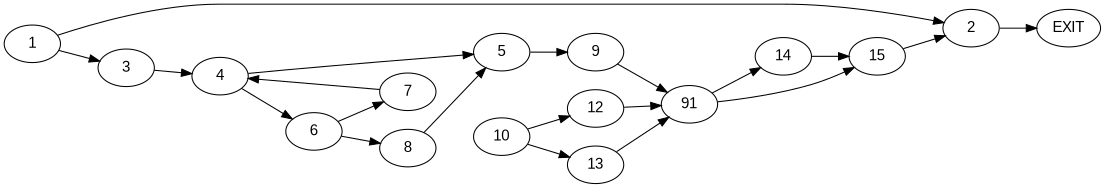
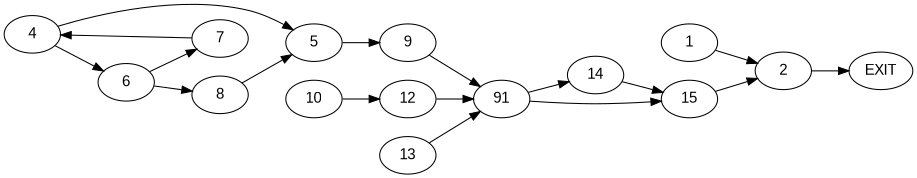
(126, 68) -> none
(544, 149) -> none
